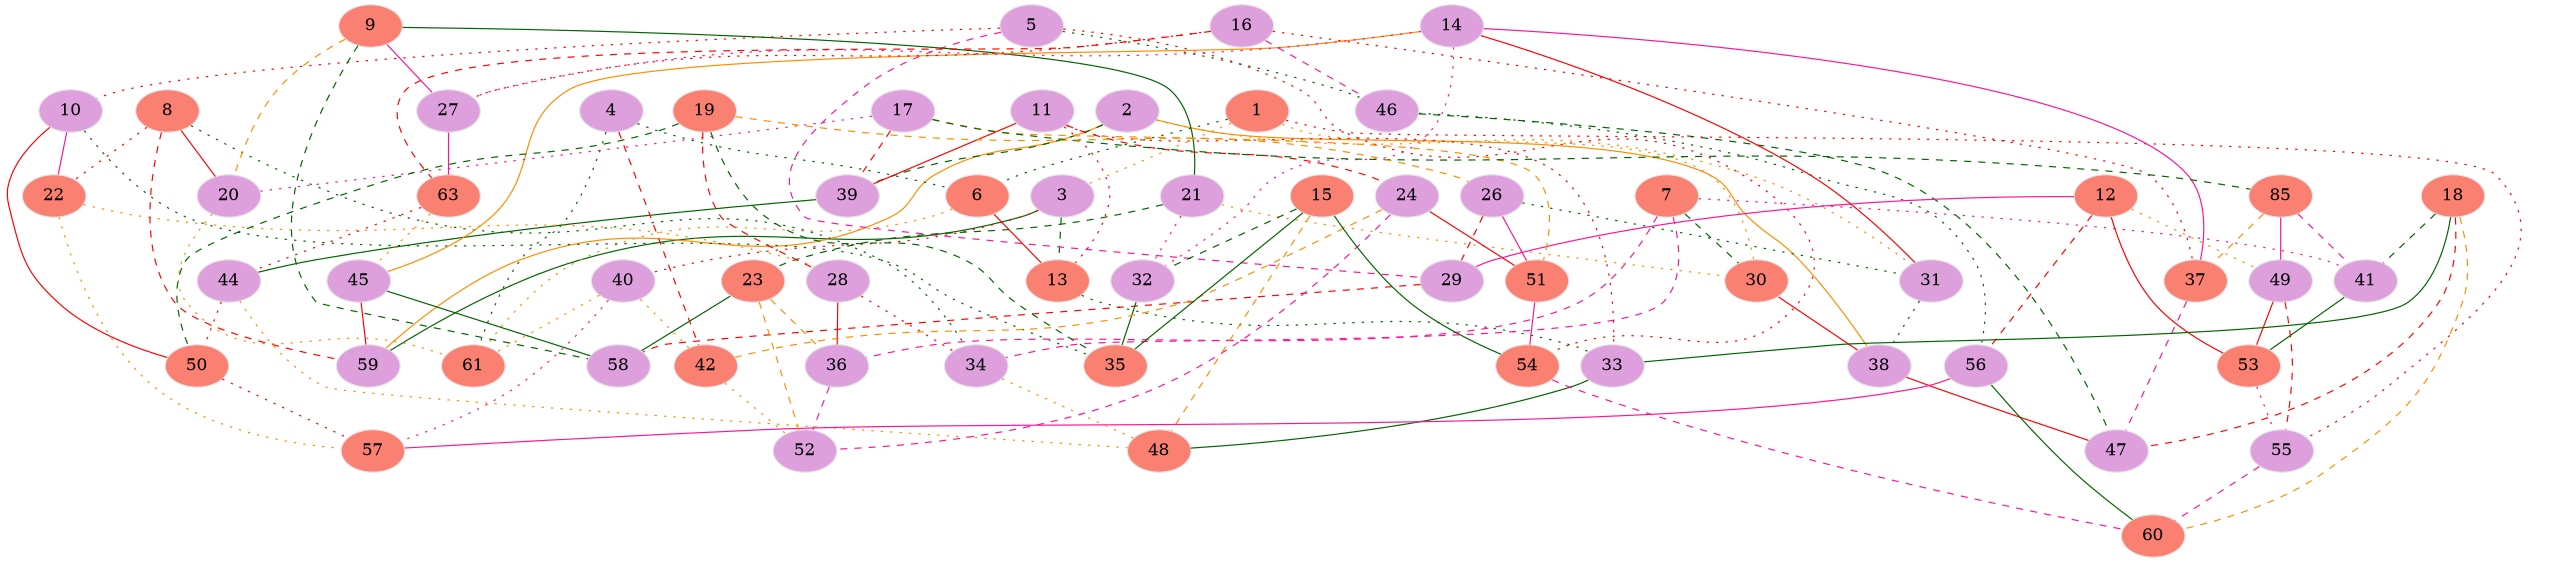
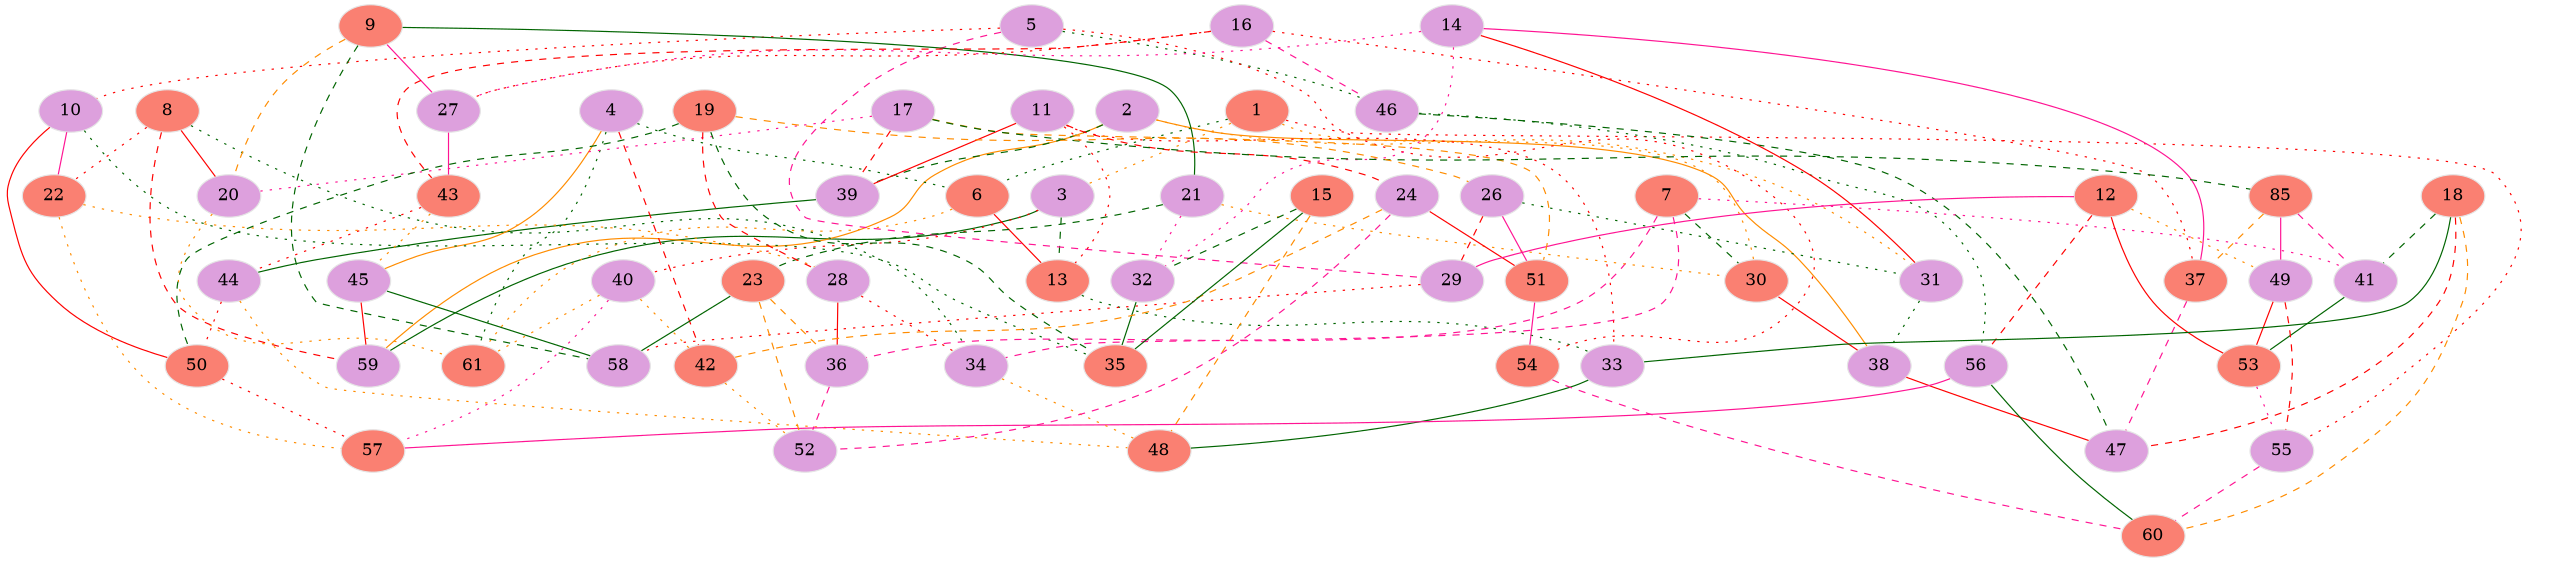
(747, 64) -> (529, 218)
(449, 196) -> (449, 196)
(1406, 299) -> none
(1051, 313) -> (1051, 313)
